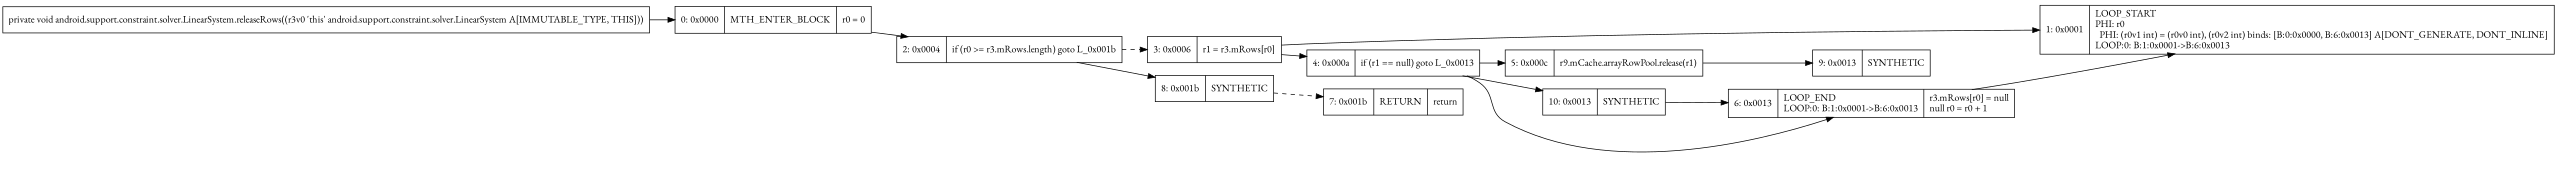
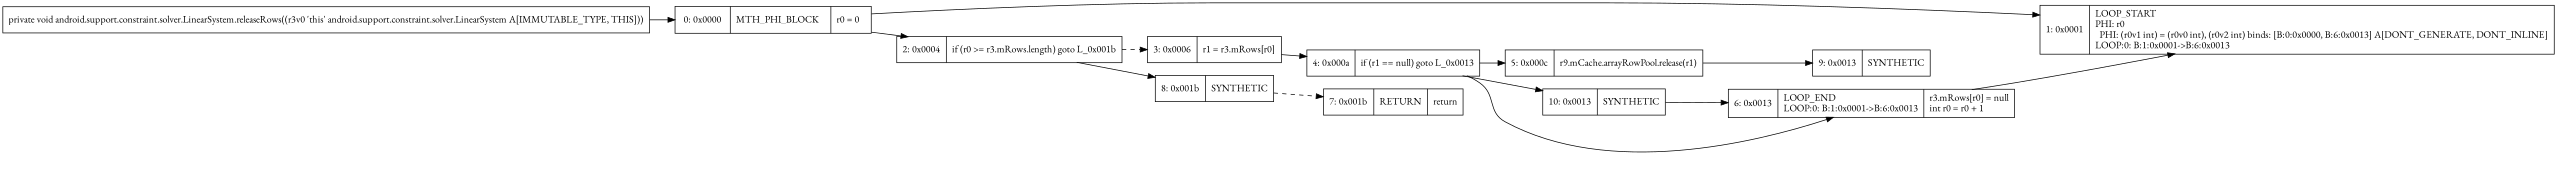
(781, 19) -> (778, 19)
(1657, 35) -> (1452, 3)
(1959, 108) -> (1957, 108)
